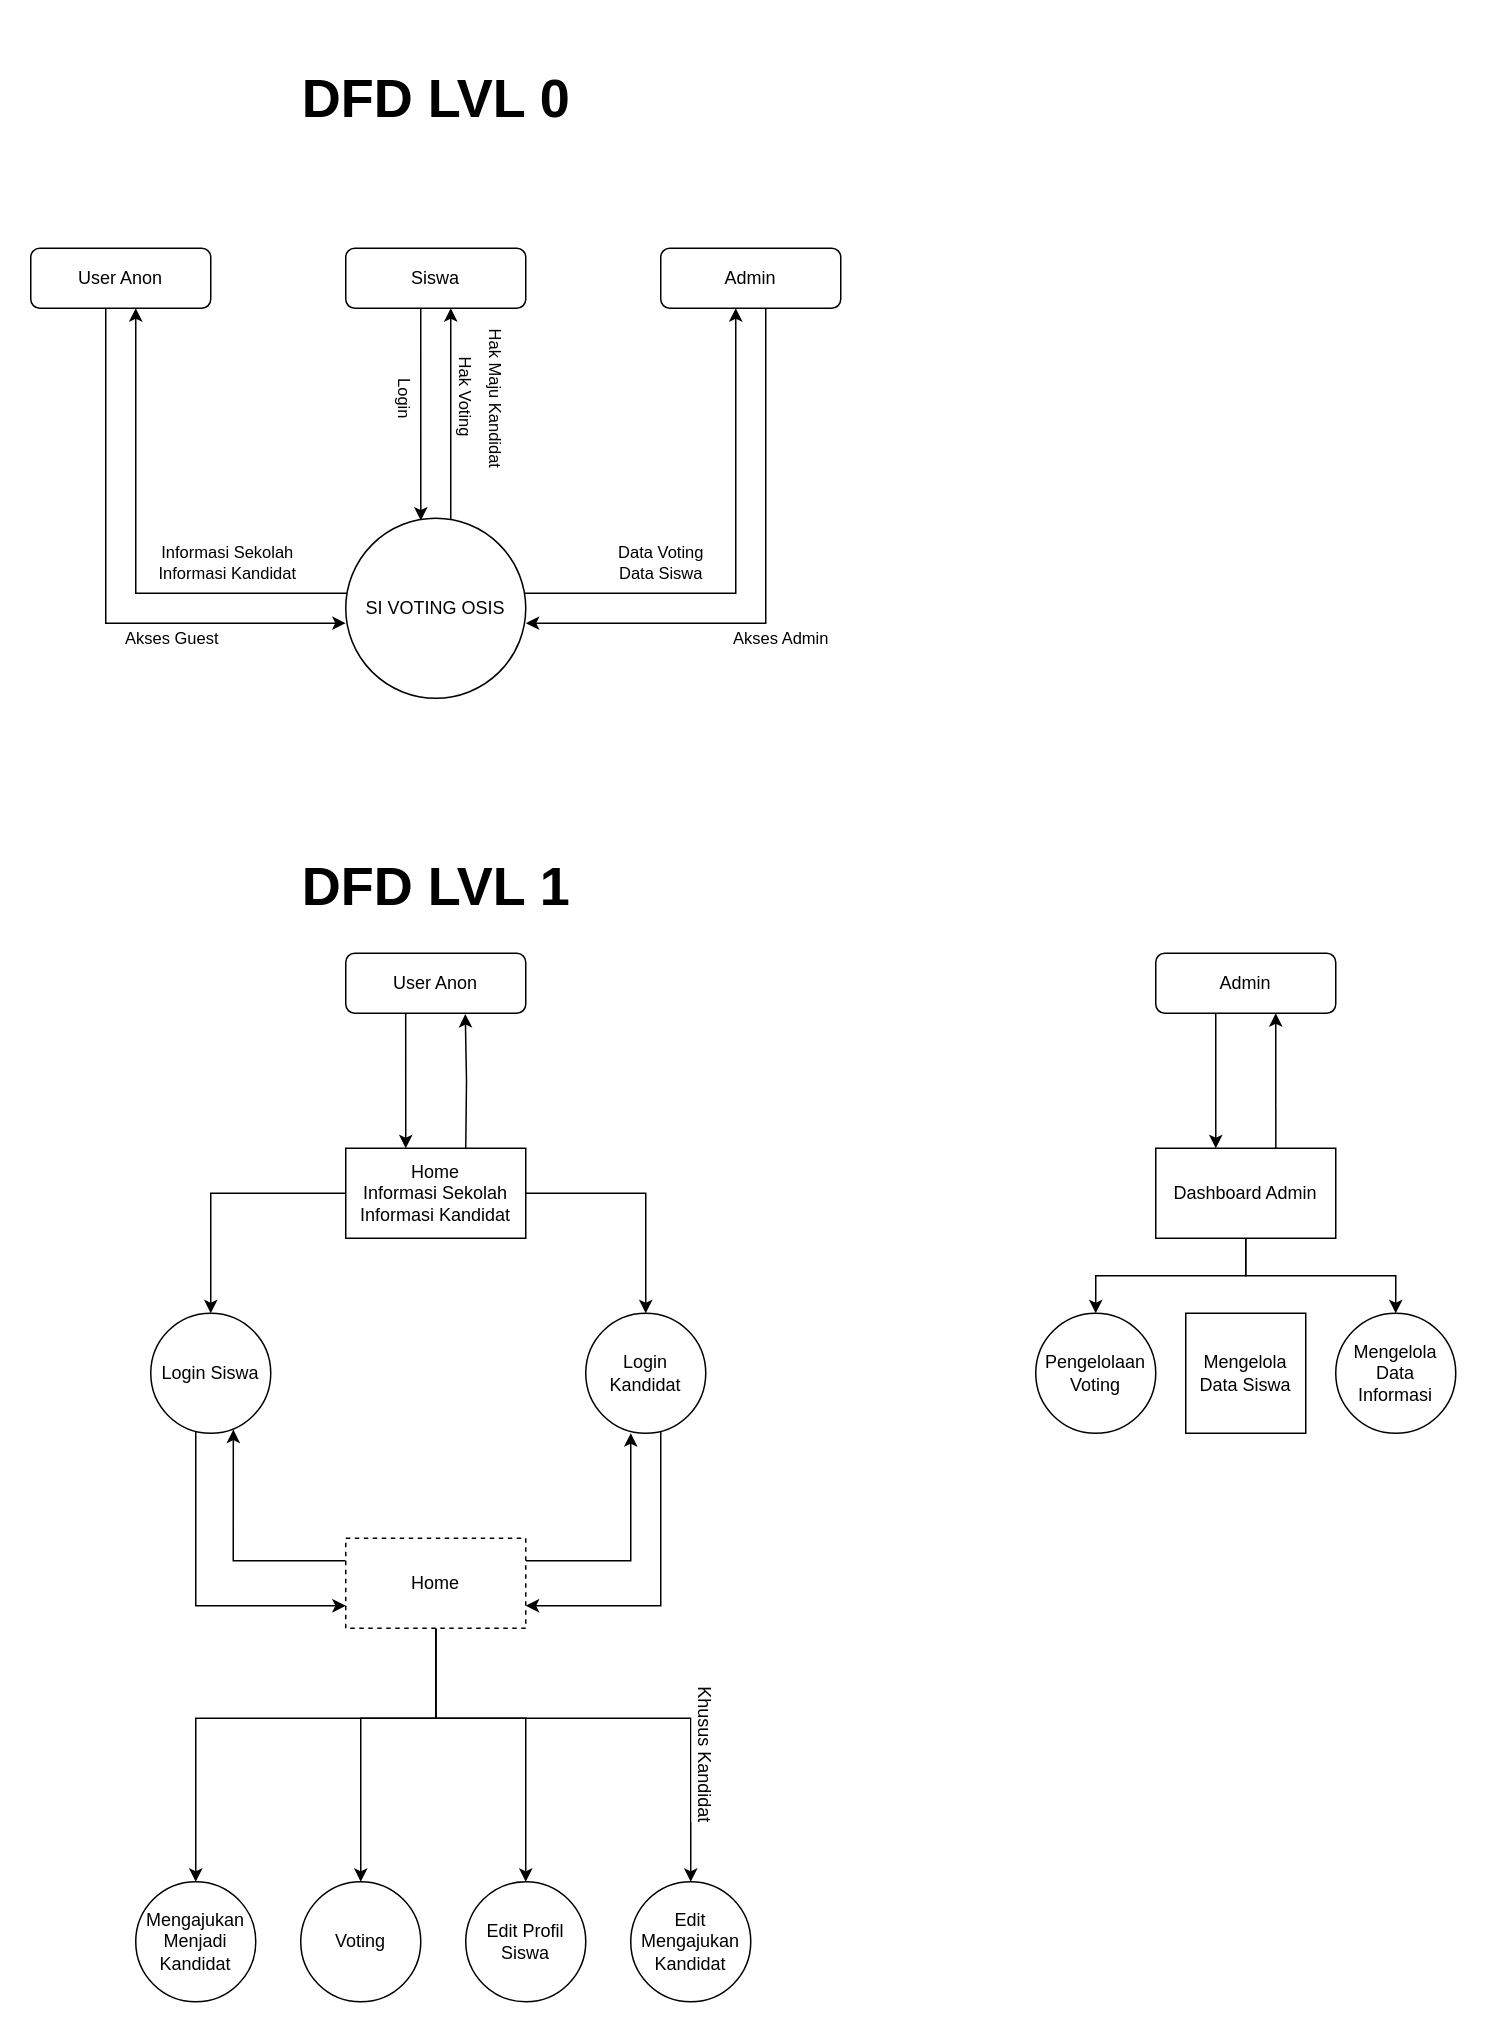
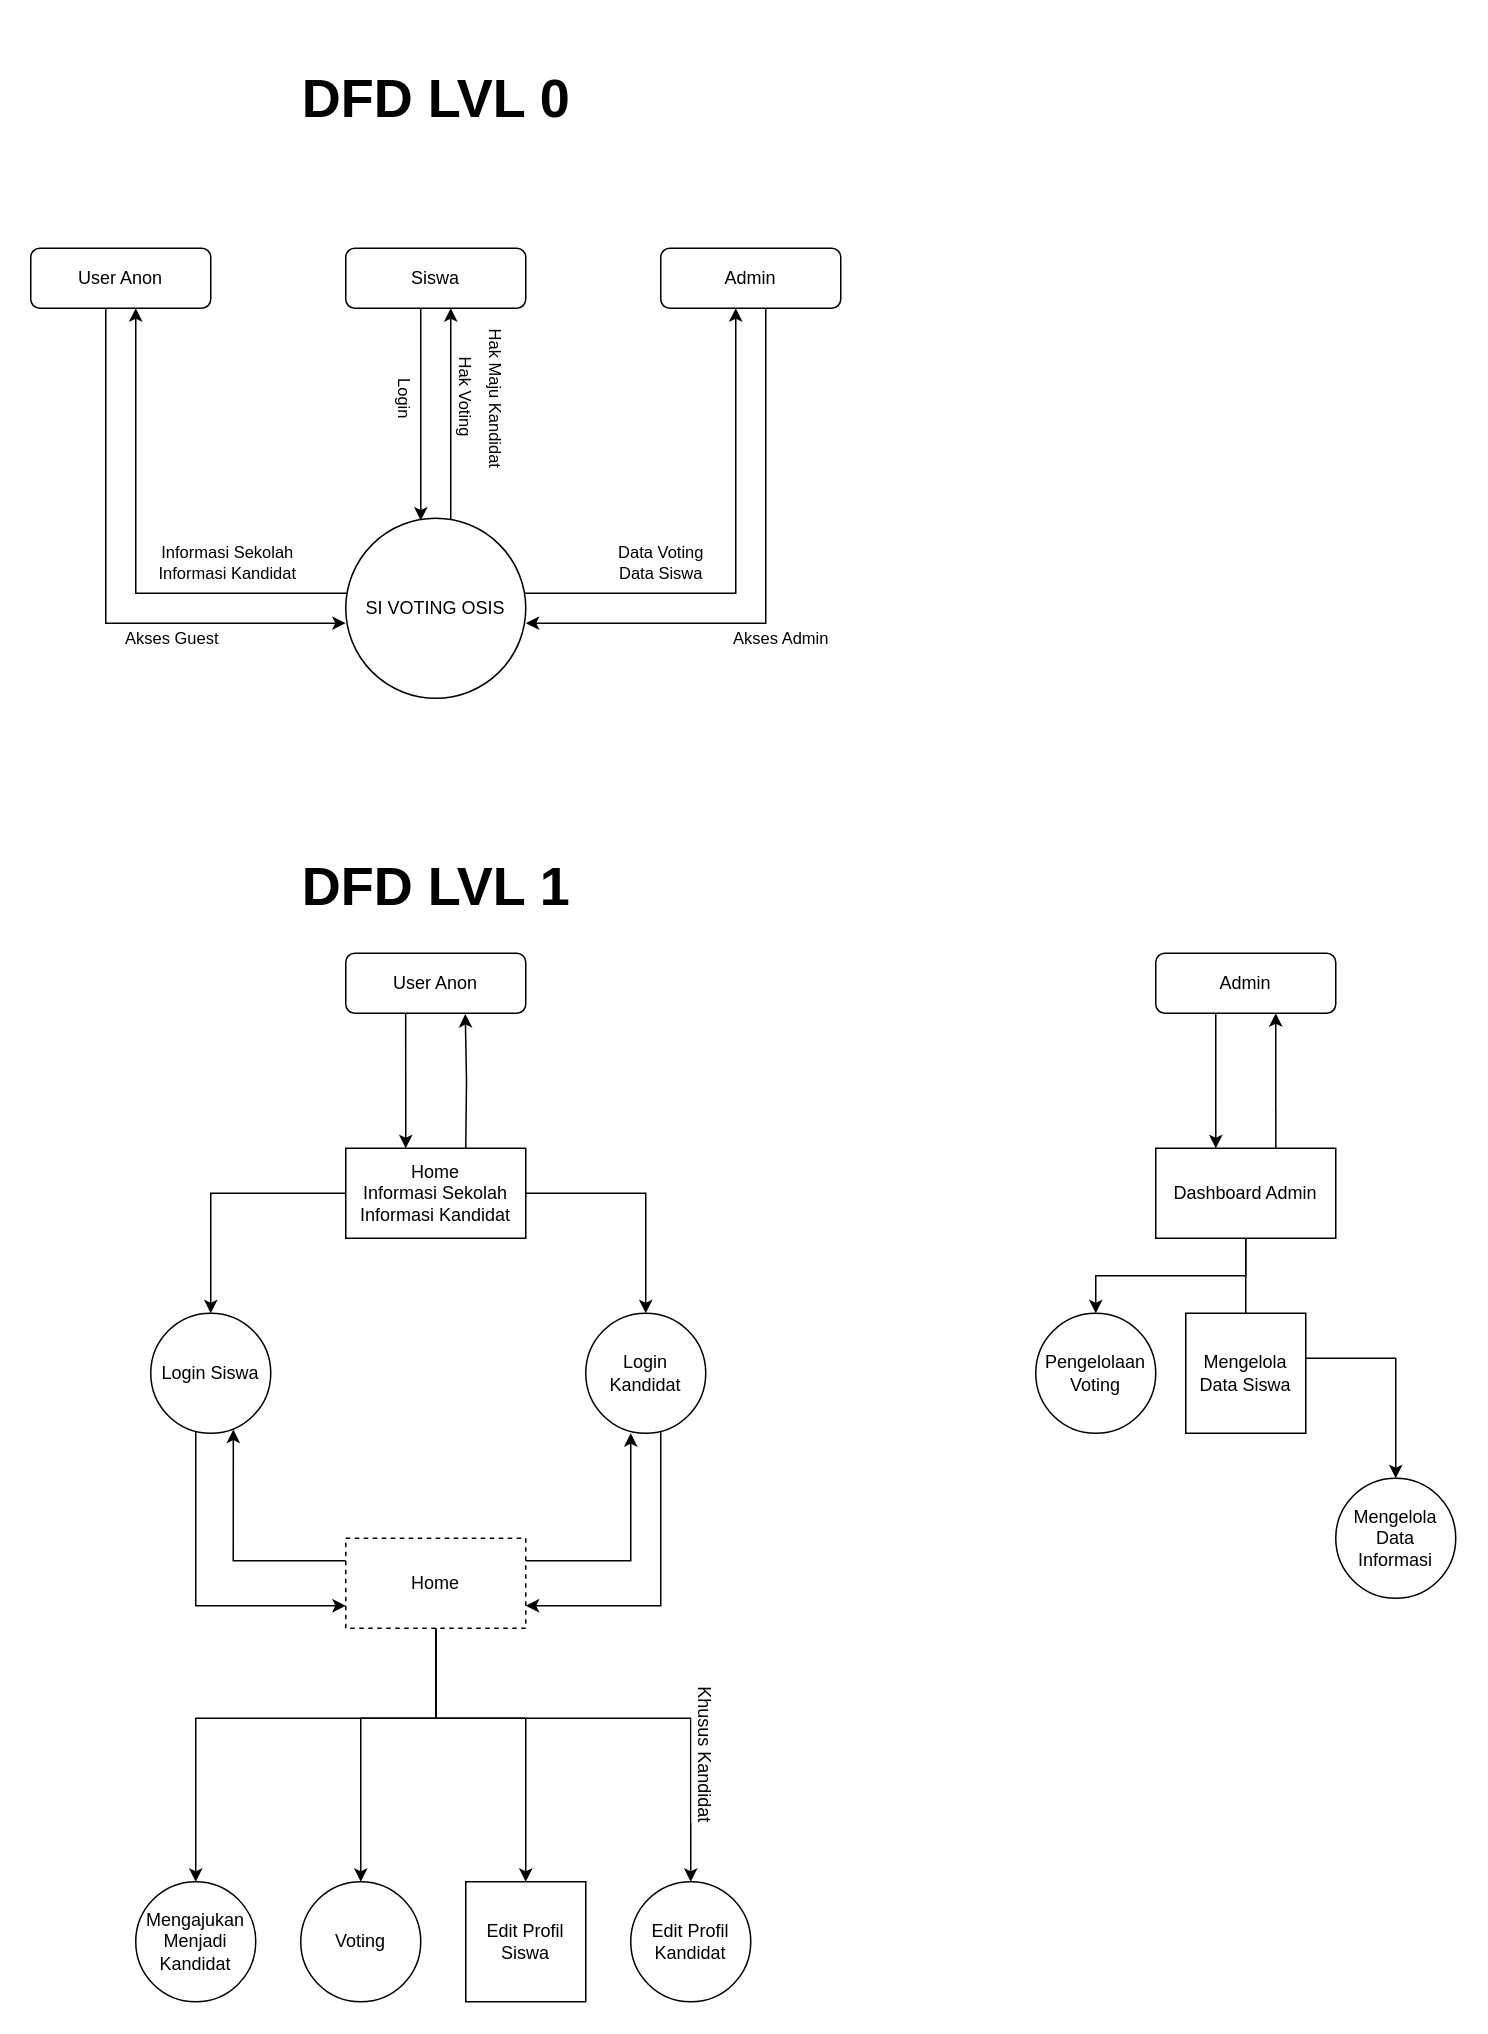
(1396, 1373) -> (1396, 1538)
(526, 1942) -> (526, 1942)
(691, 1942) -> (691, 1942)
